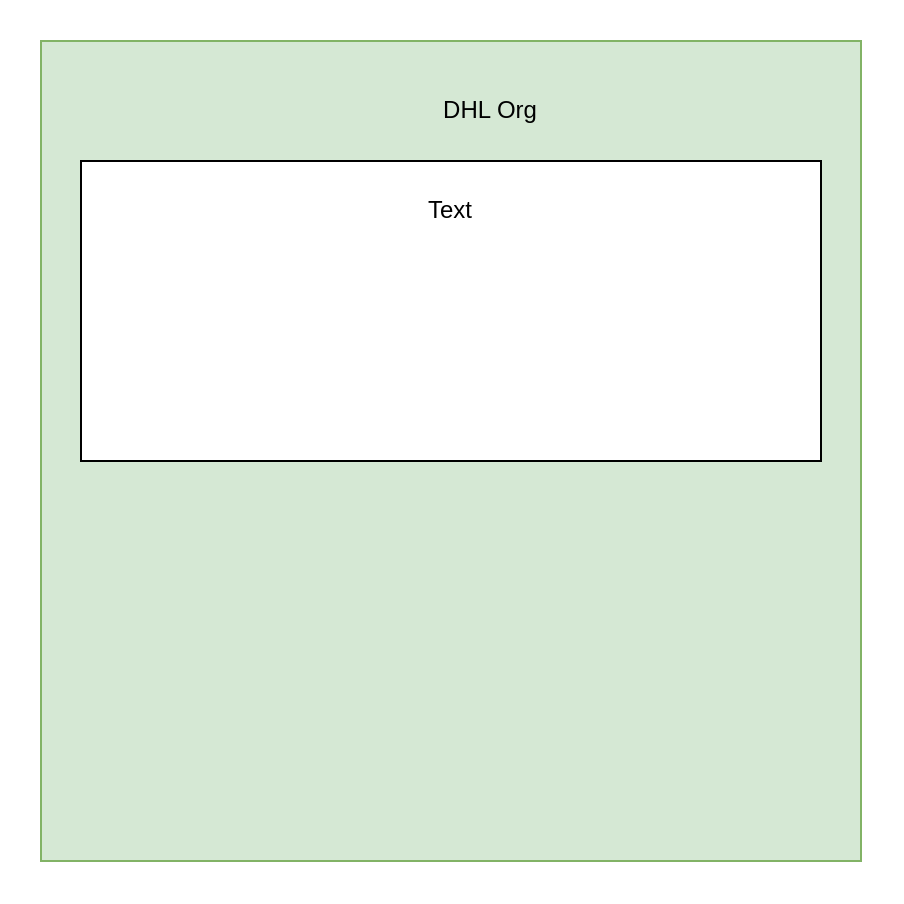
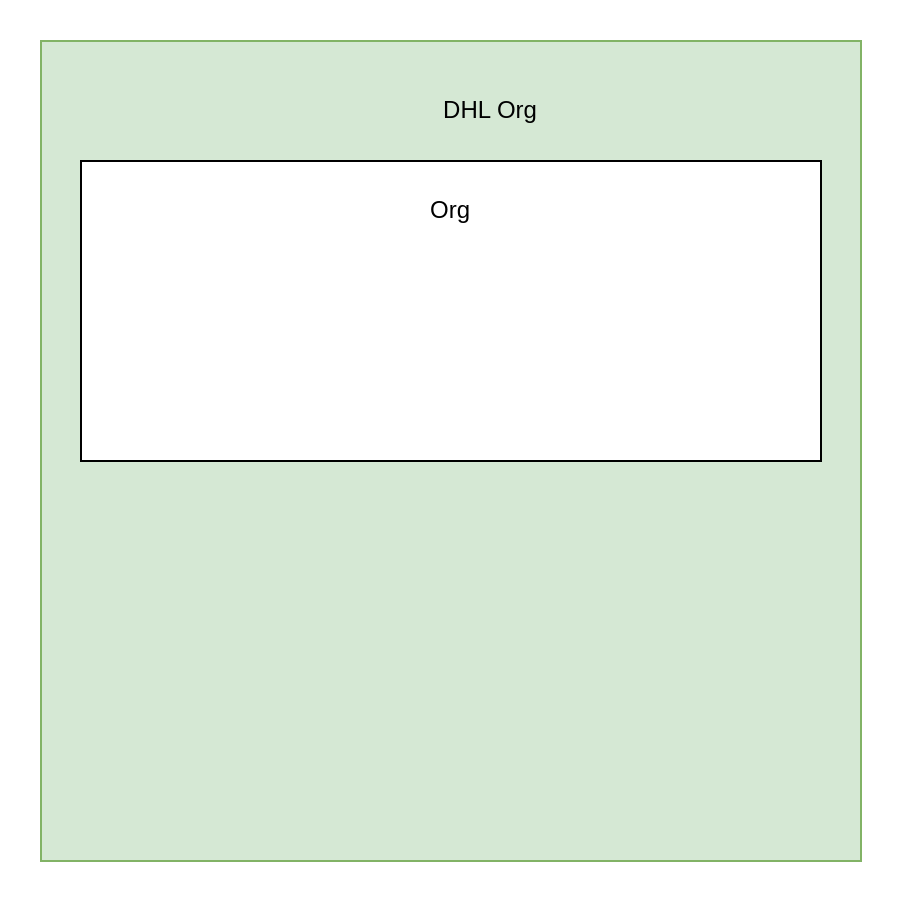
(451, 211) -> (451, 211)
